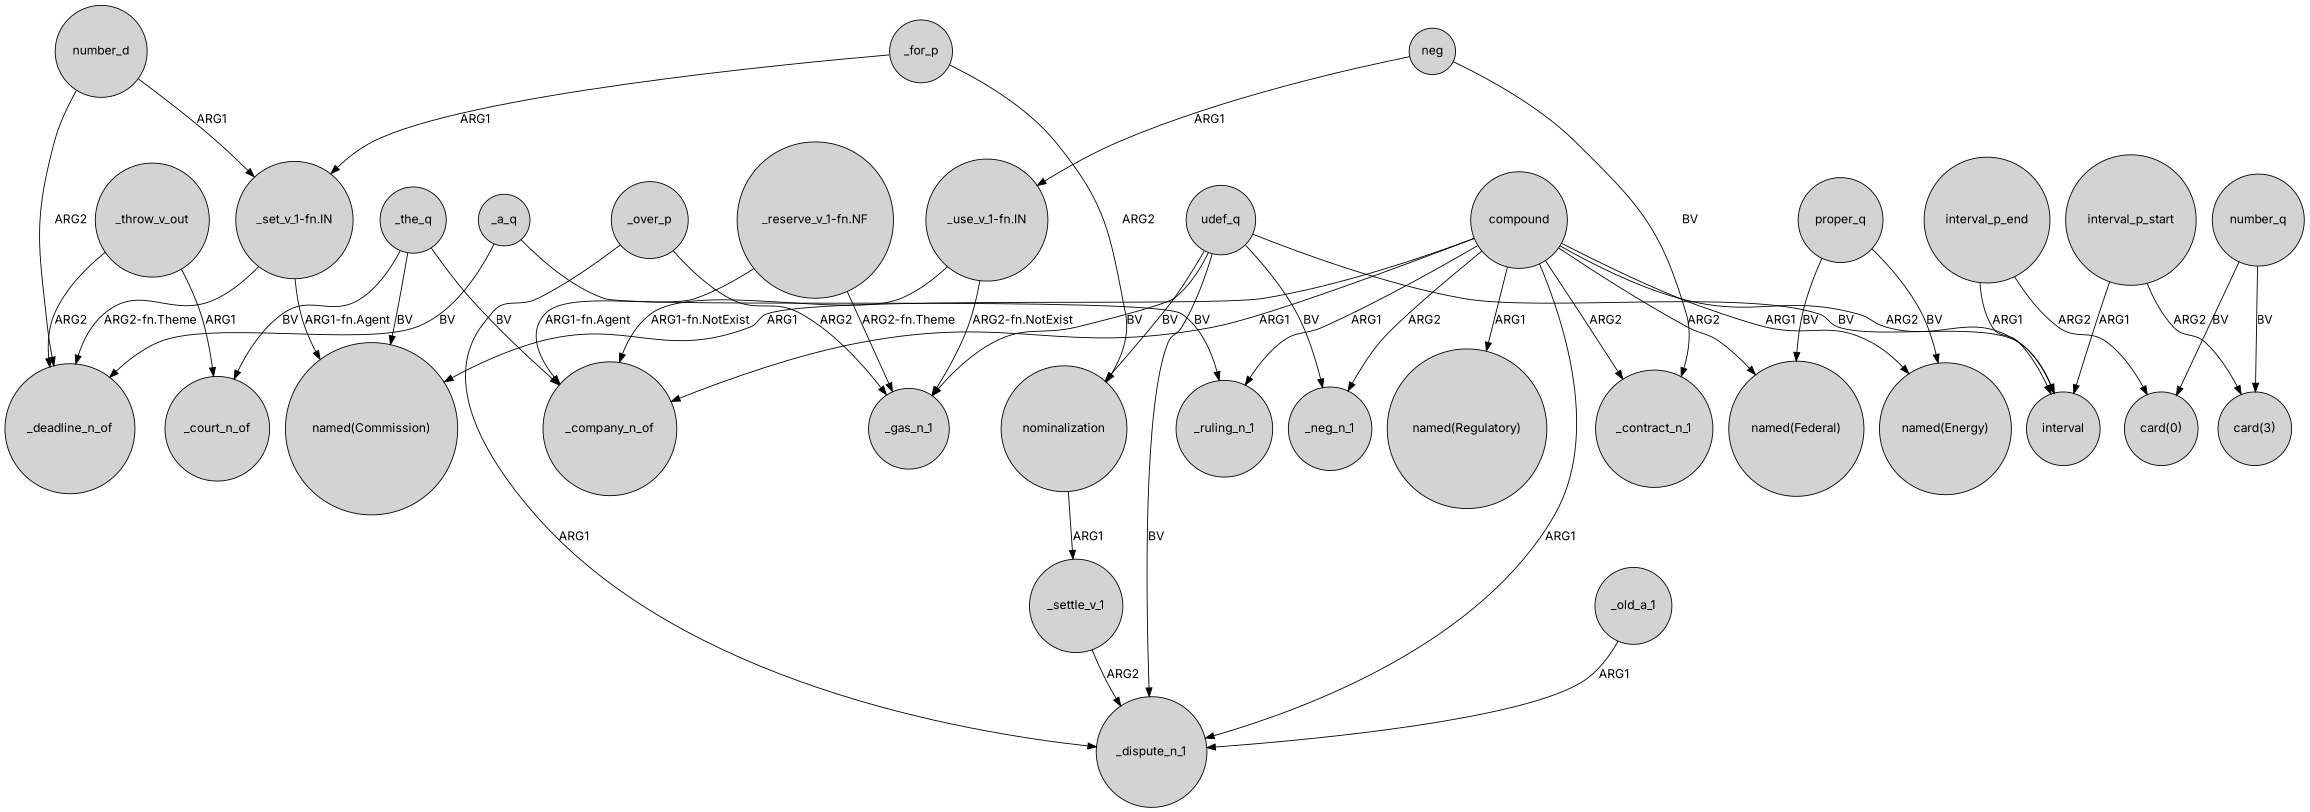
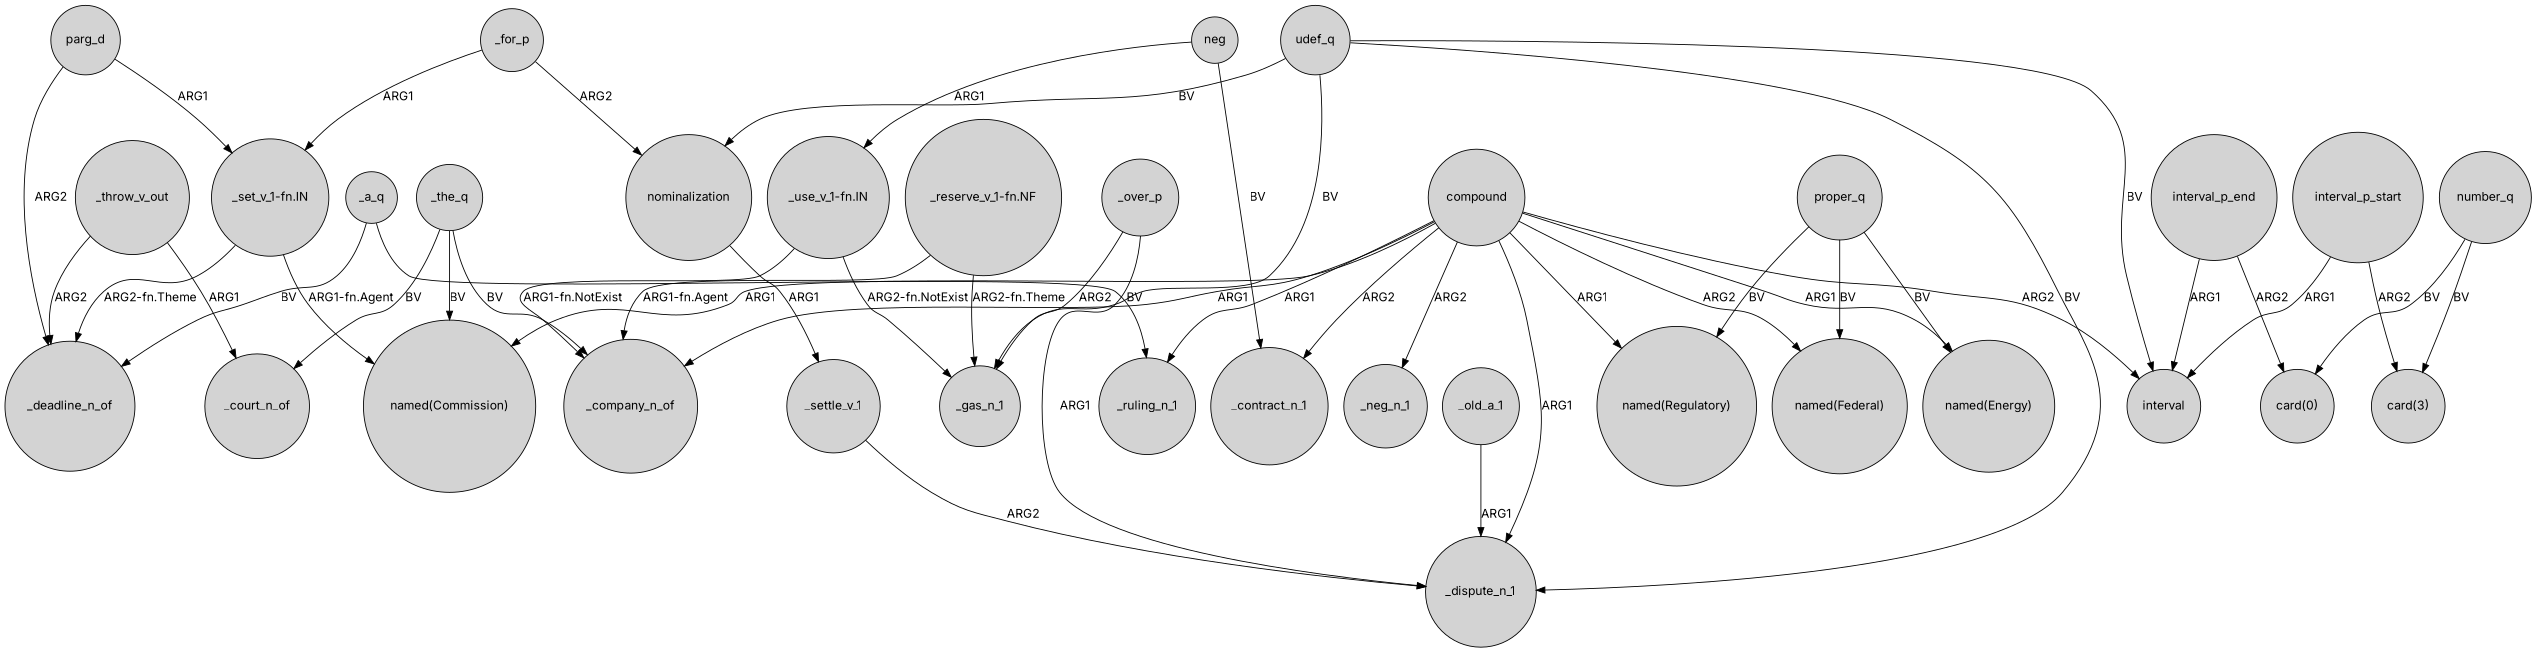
(101, 51) -> (86, 40)
none -> (1760, 278)
(1295, 310) -> none
